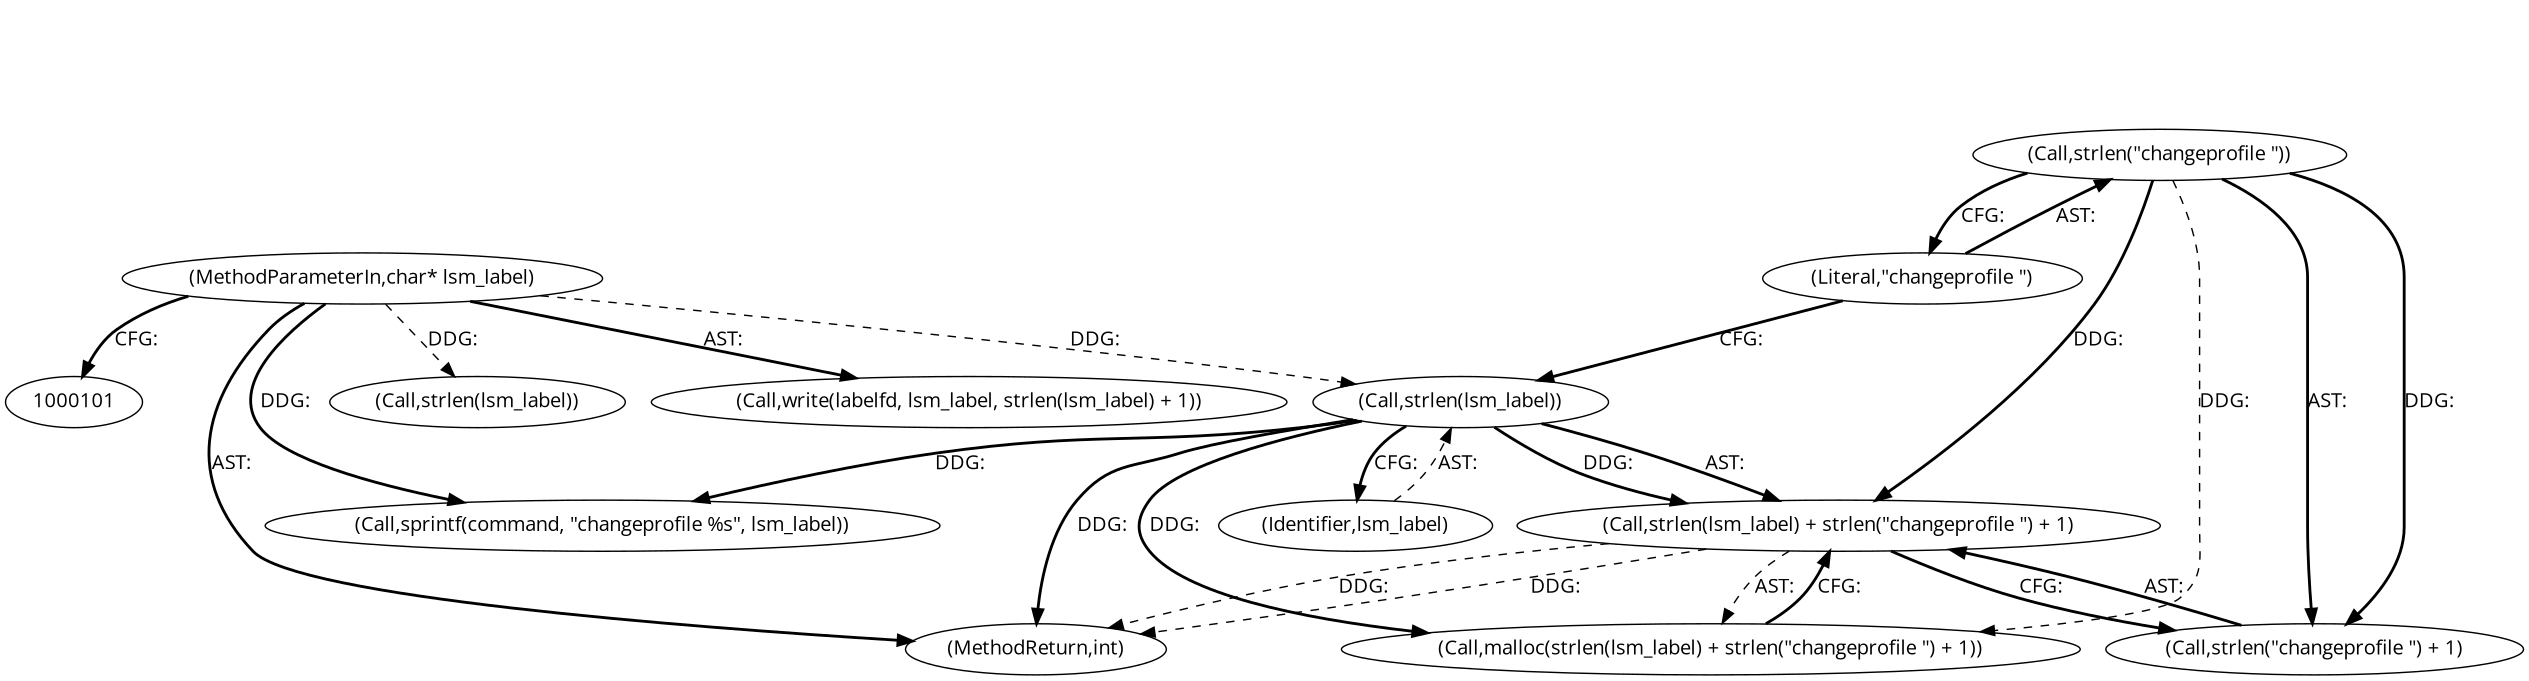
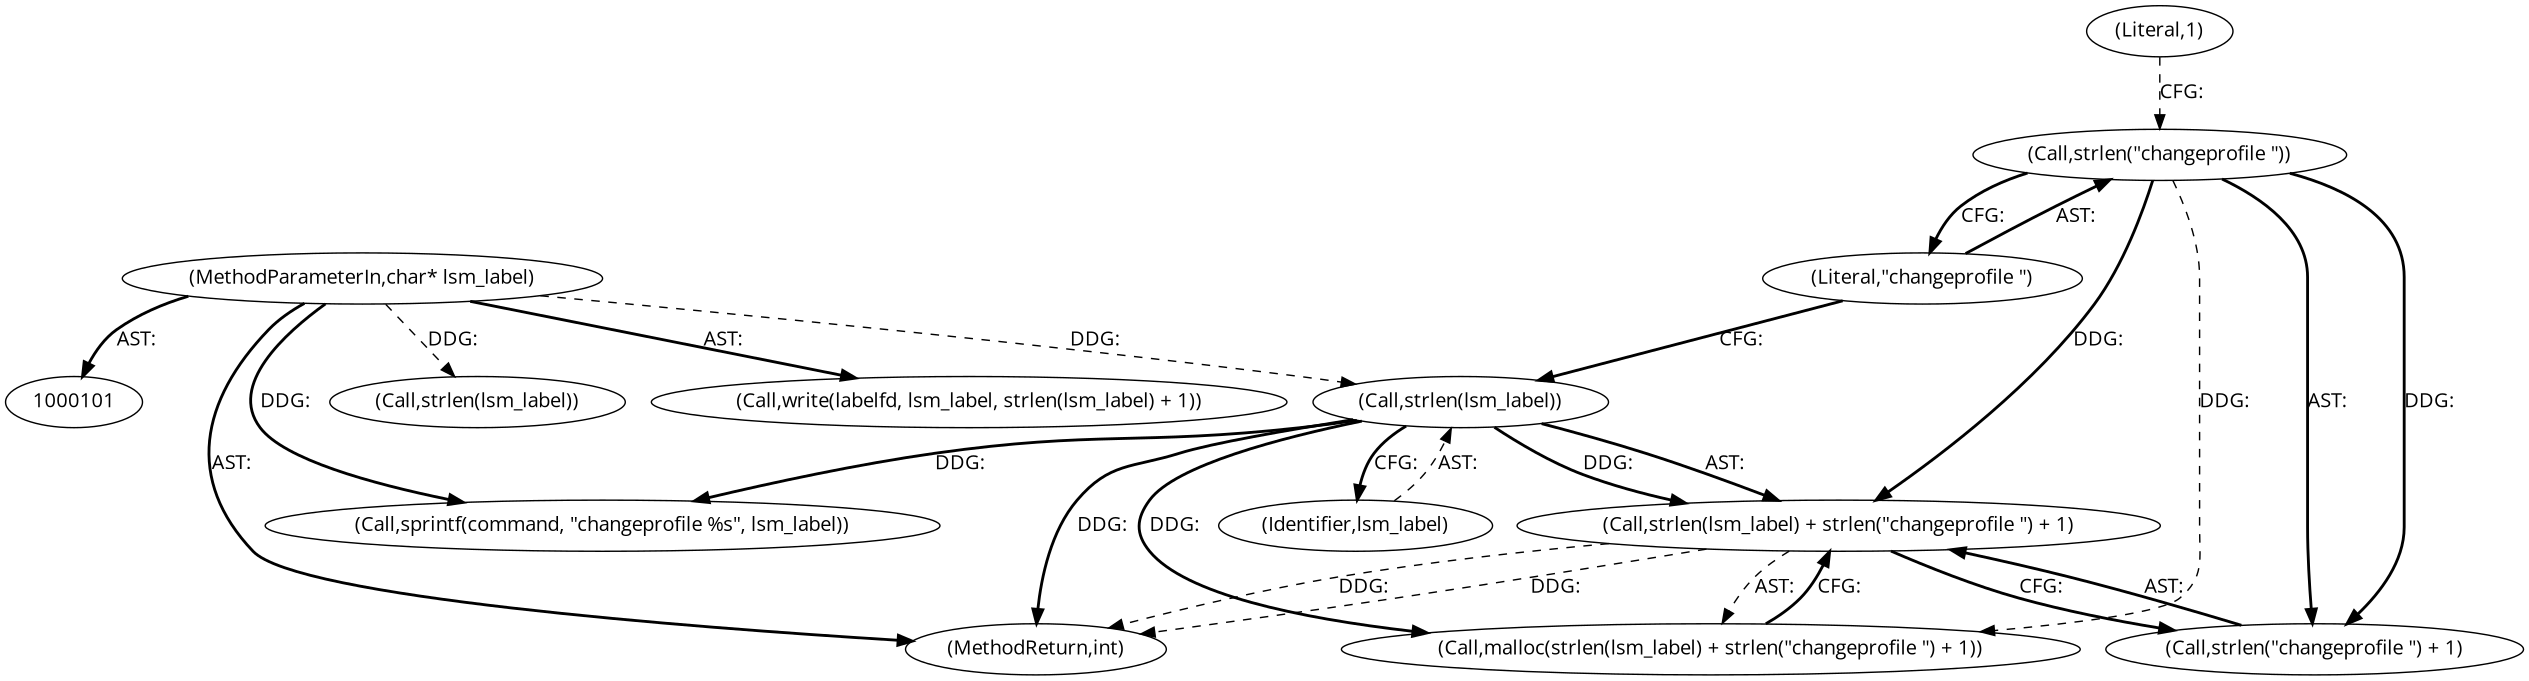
none -> (2160, 31)
(139, 340) -> (139, 340)
